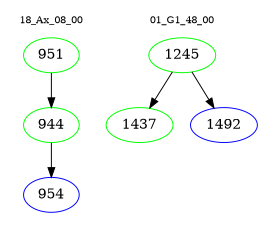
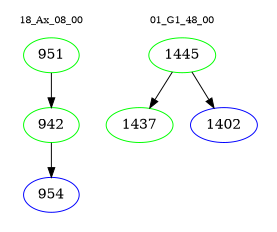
(182, 55) -> (182, 55)
(51, 125) -> (51, 125)
(224, 125) -> (224, 125)
